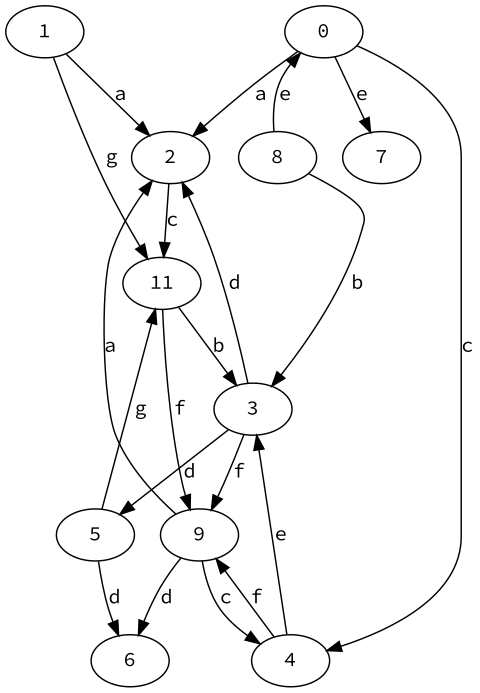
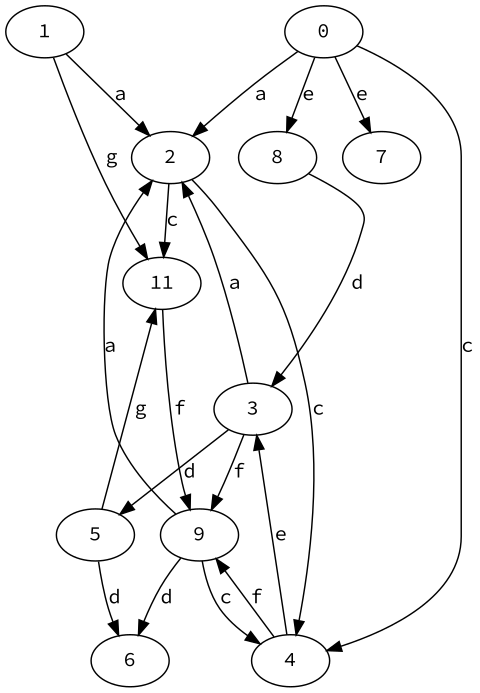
(276, 96) -> (303, 88)
(235, 283) -> (235, 283)
(358, 283) -> (358, 283)
(203, 340) -> none
none -> (305, 384)
